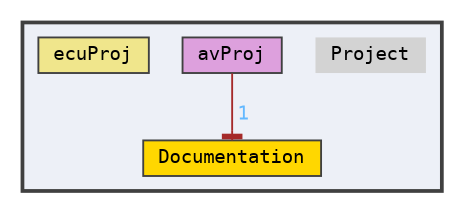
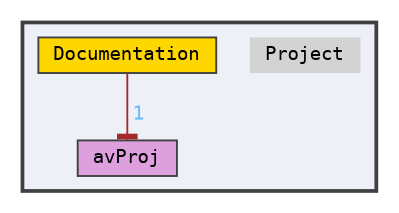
(94, 55) -> none
(232, 102) -> (127, 102)
